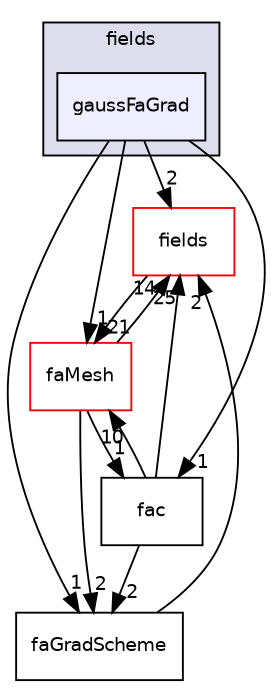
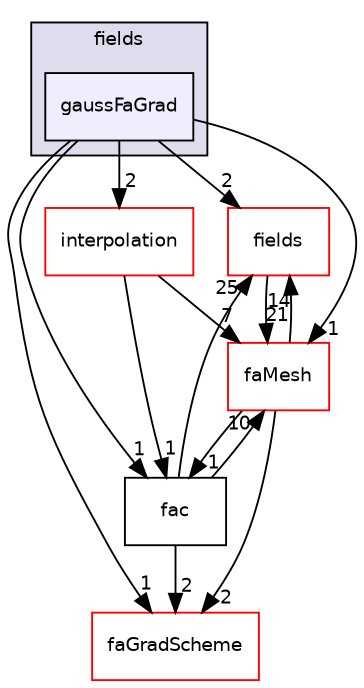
none -> (119, 242)
(237, 465) -> none
(100, 646) -> (176, 646)
